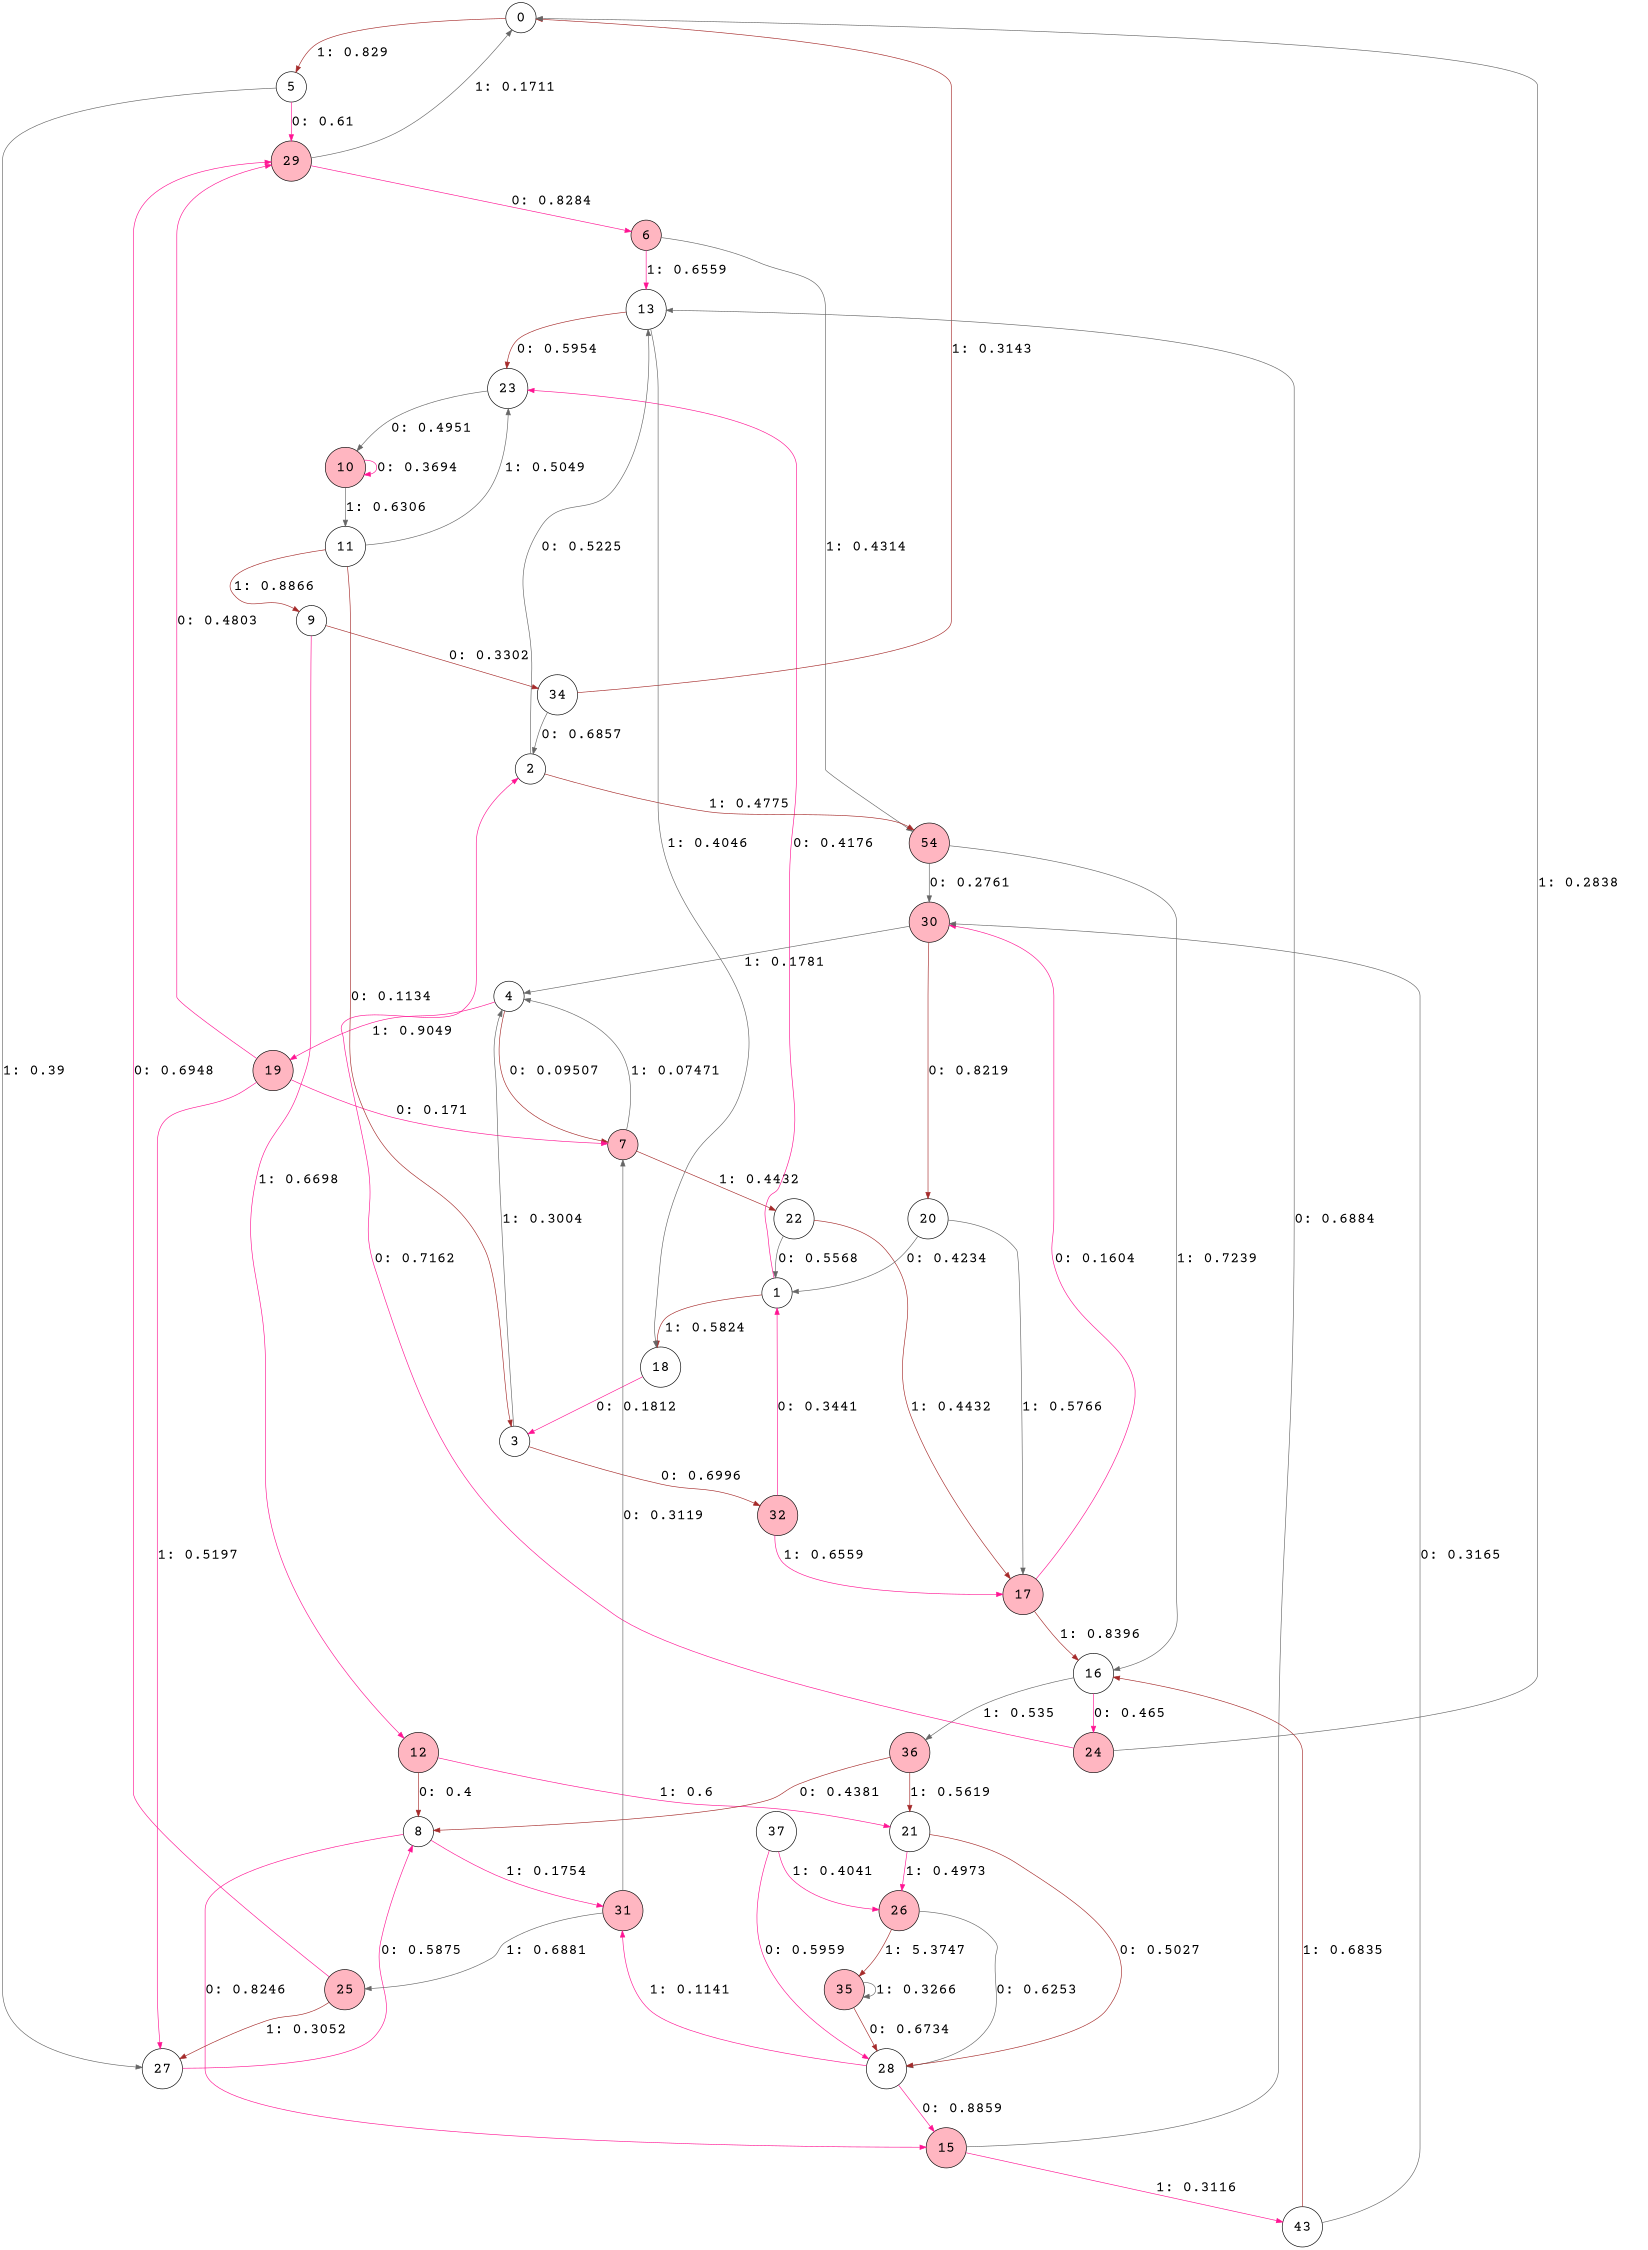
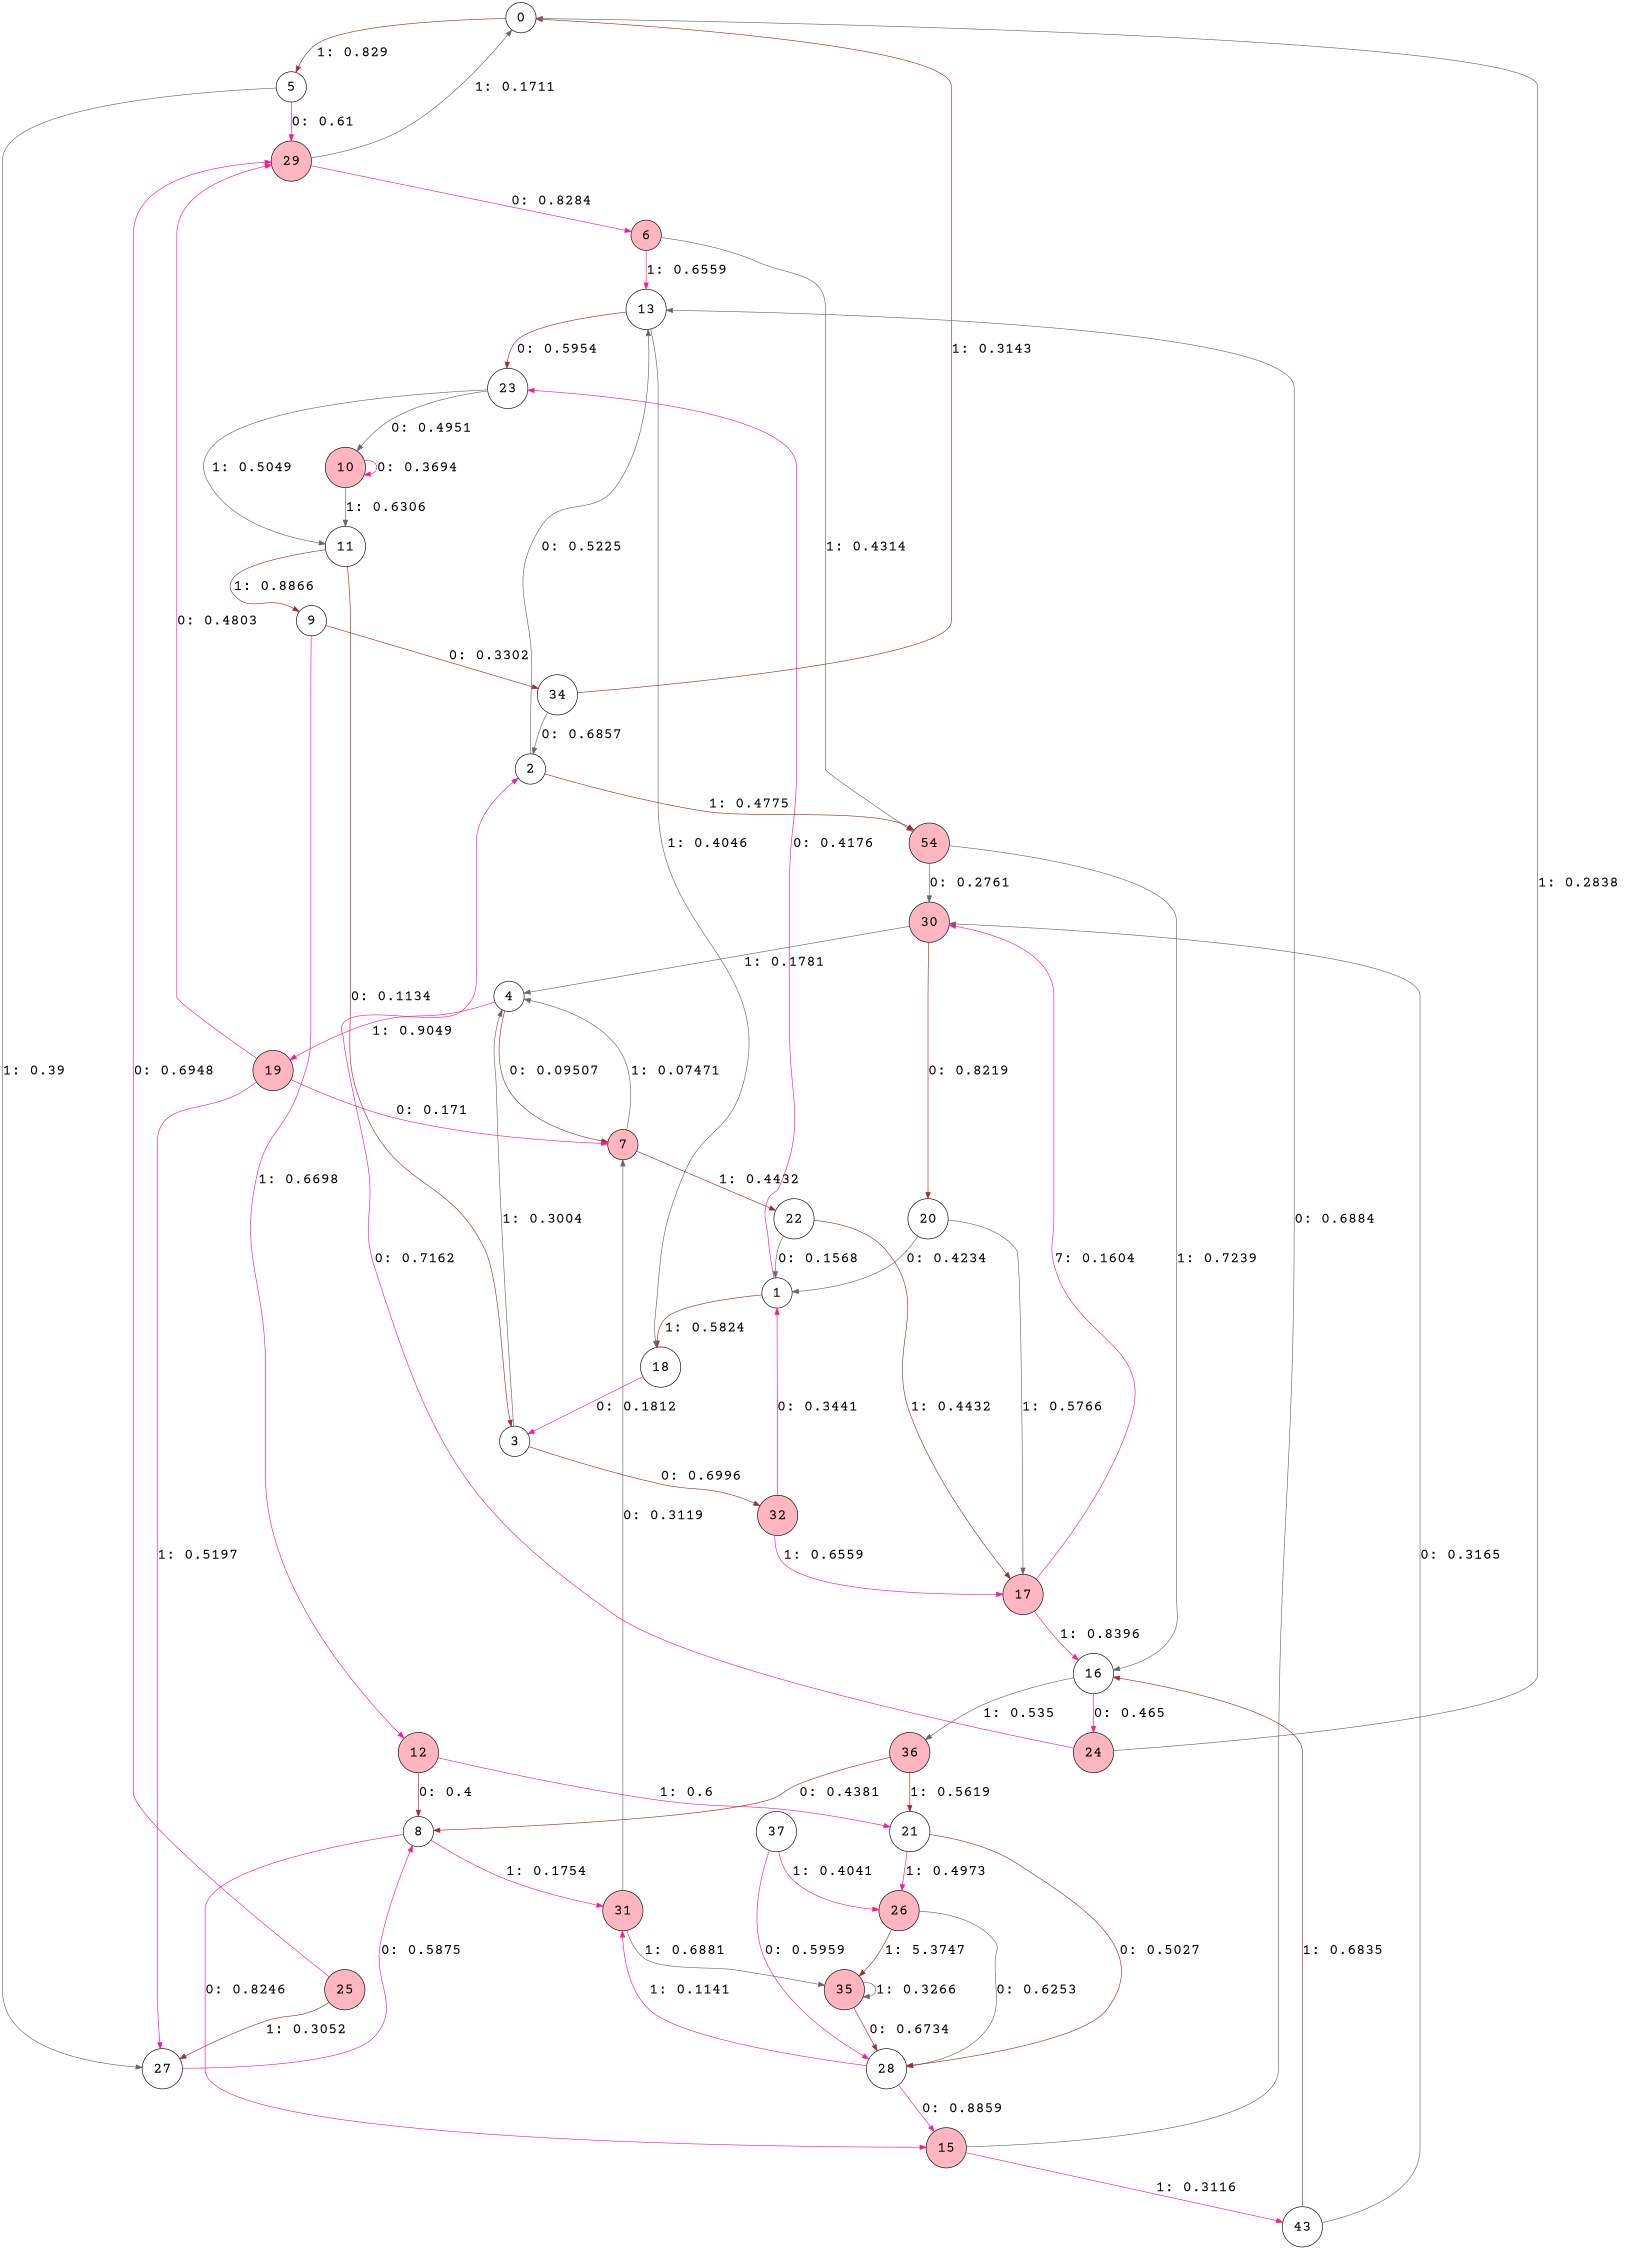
(468, 512) -> (263, 420)
(832, 1258) -> (832, 1258)
(1109, 1258) -> (1109, 1258)
(1053, 1635) -> (1053, 1635)
(491, 1959) -> (715, 1968)
